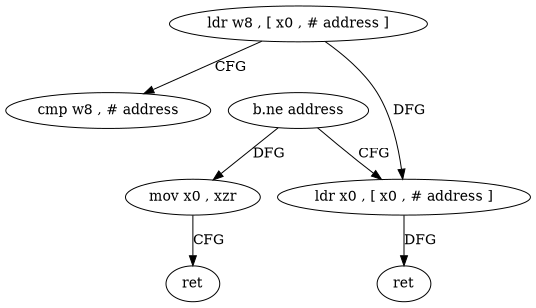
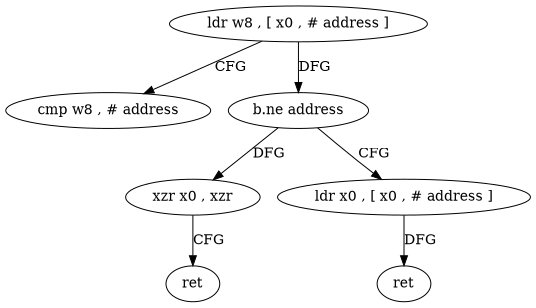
(379, 96) -> (298, 62)
(193, 197) -> (193, 197)
